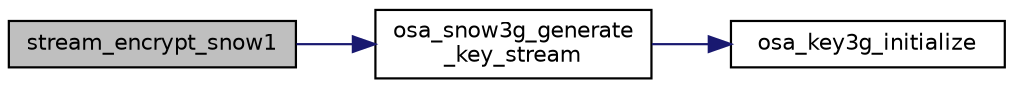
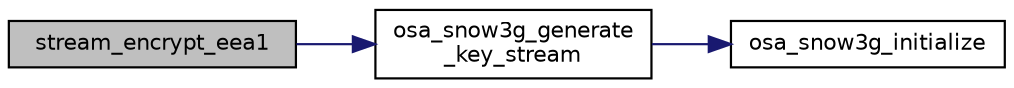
(152, 44) -> (152, 44)
(868, 44) -> (868, 44)
